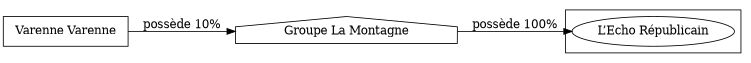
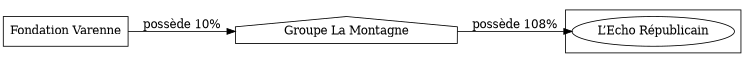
(515, 25) -> (515, 25)
(66, 31) -> (66, 31)
